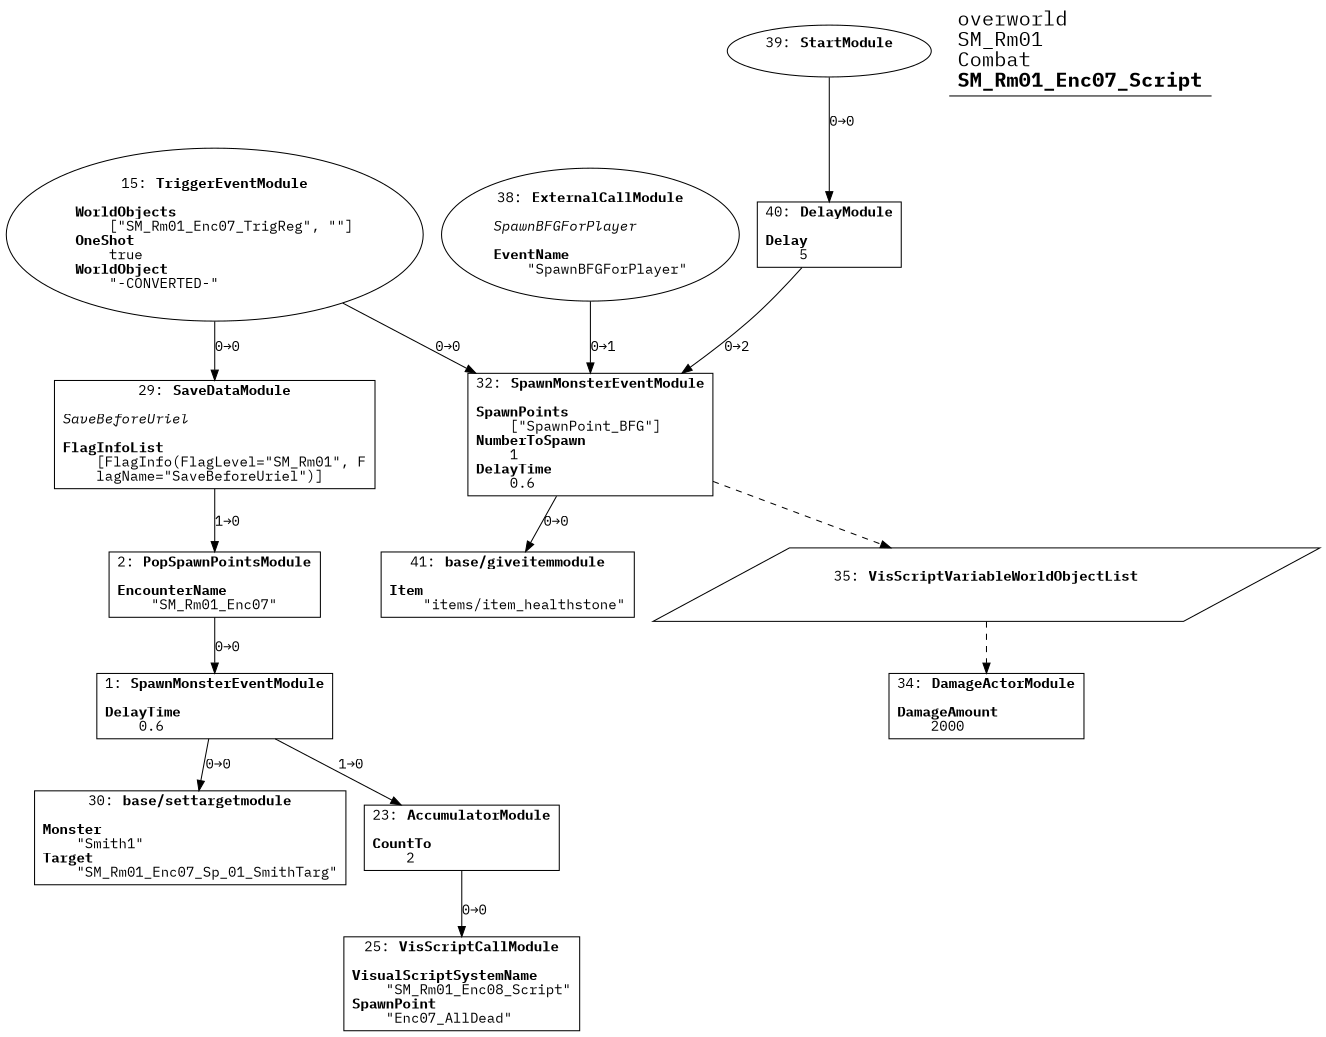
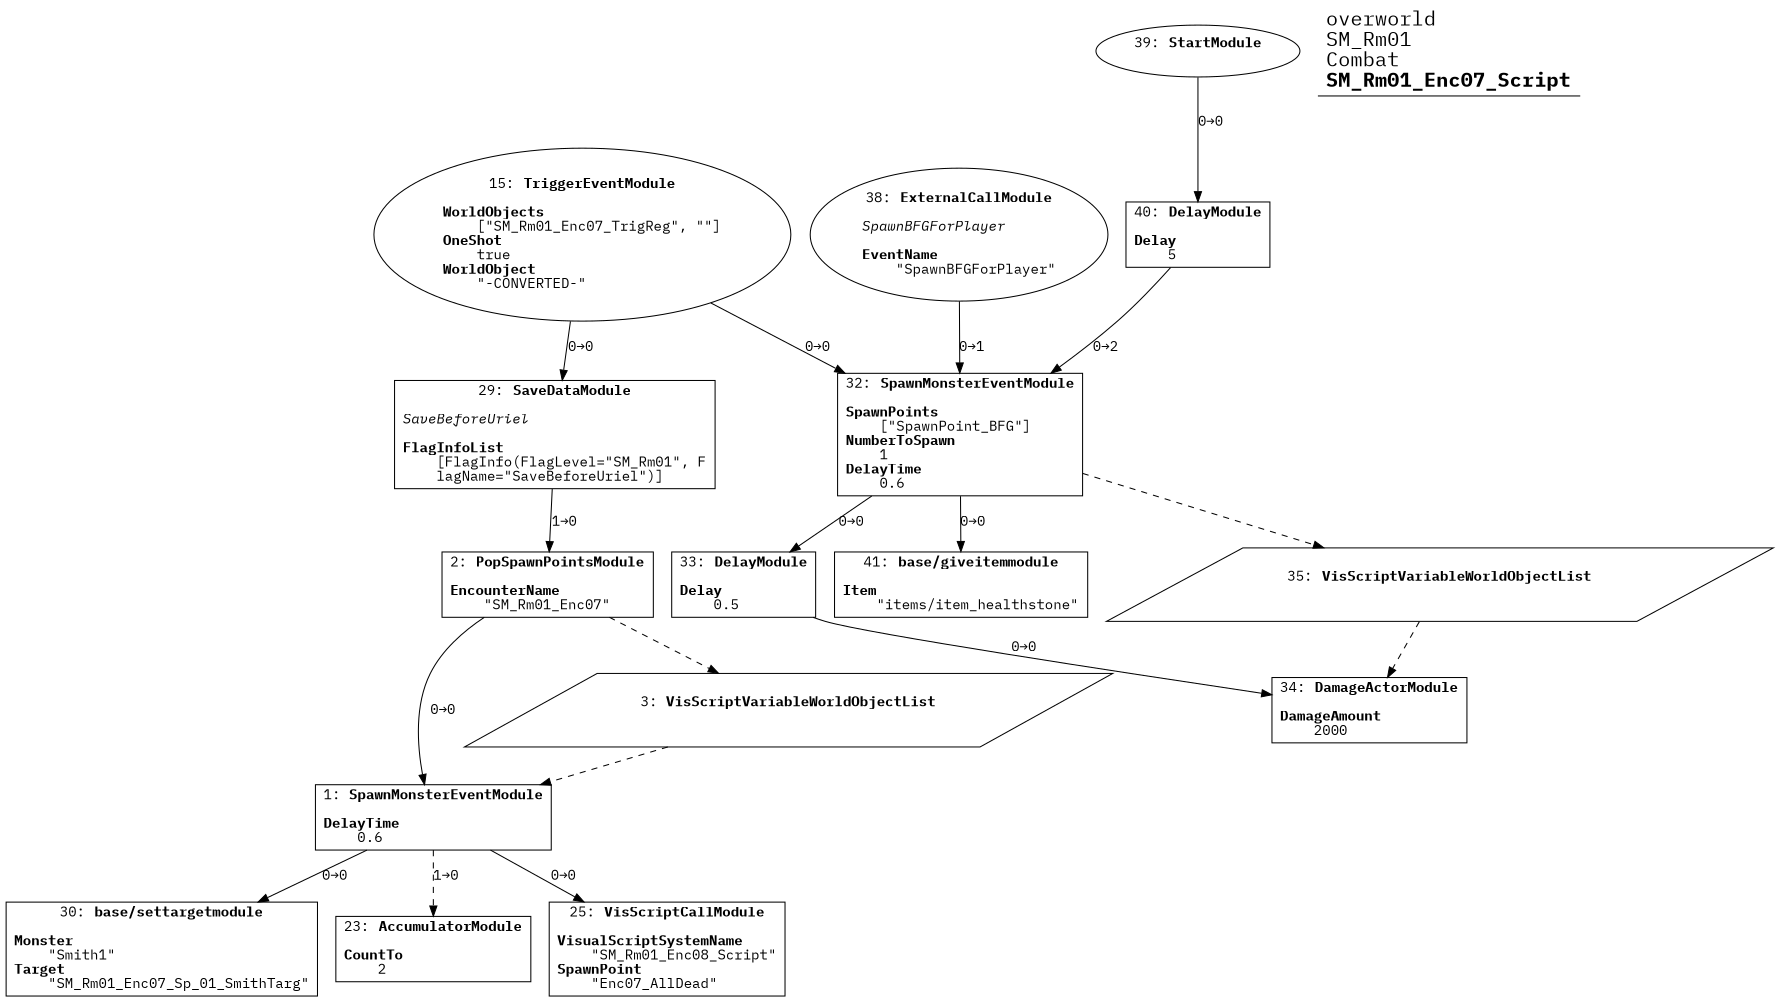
none -> (744, 585)
none -> (789, 710)
(334, 769) -> (433, 878)
(462, 899) -> (533, 874)
